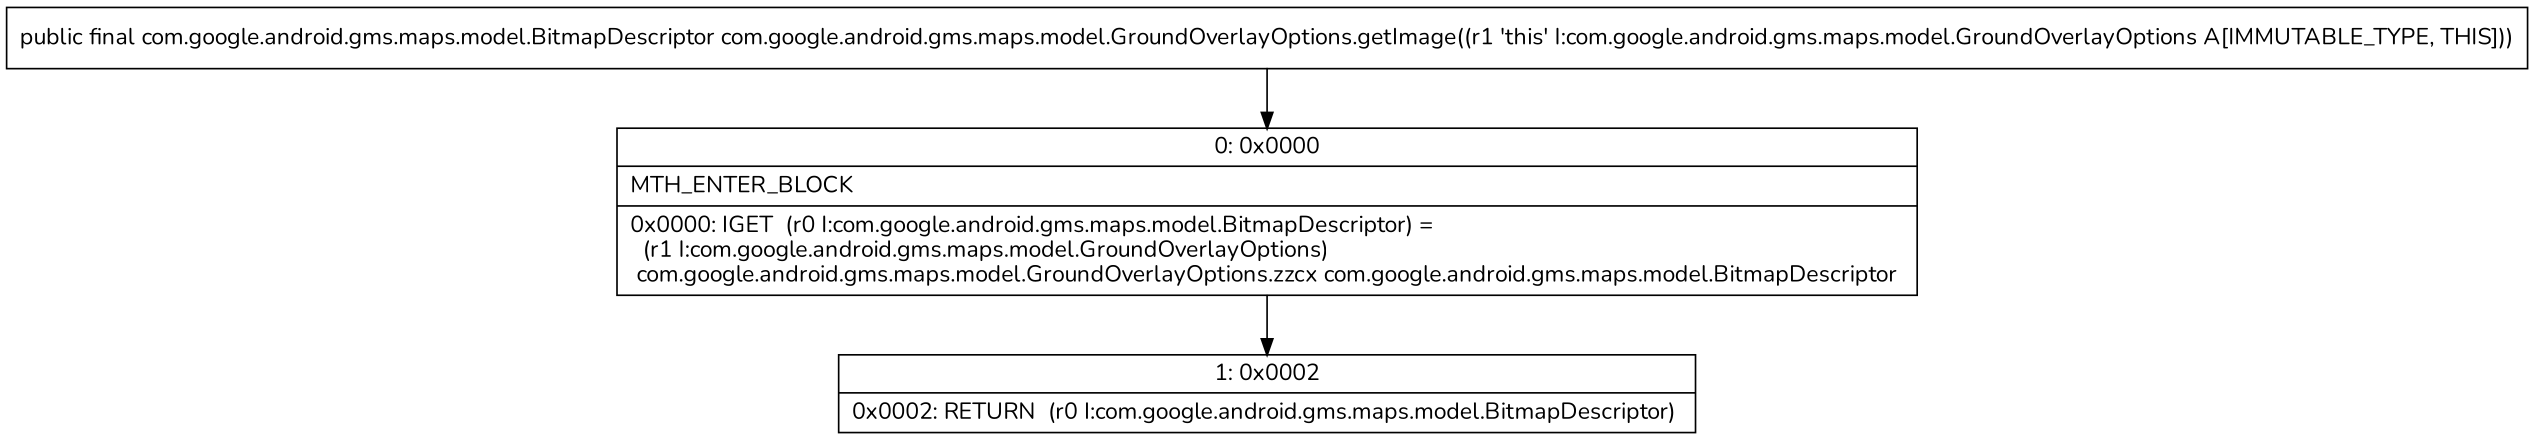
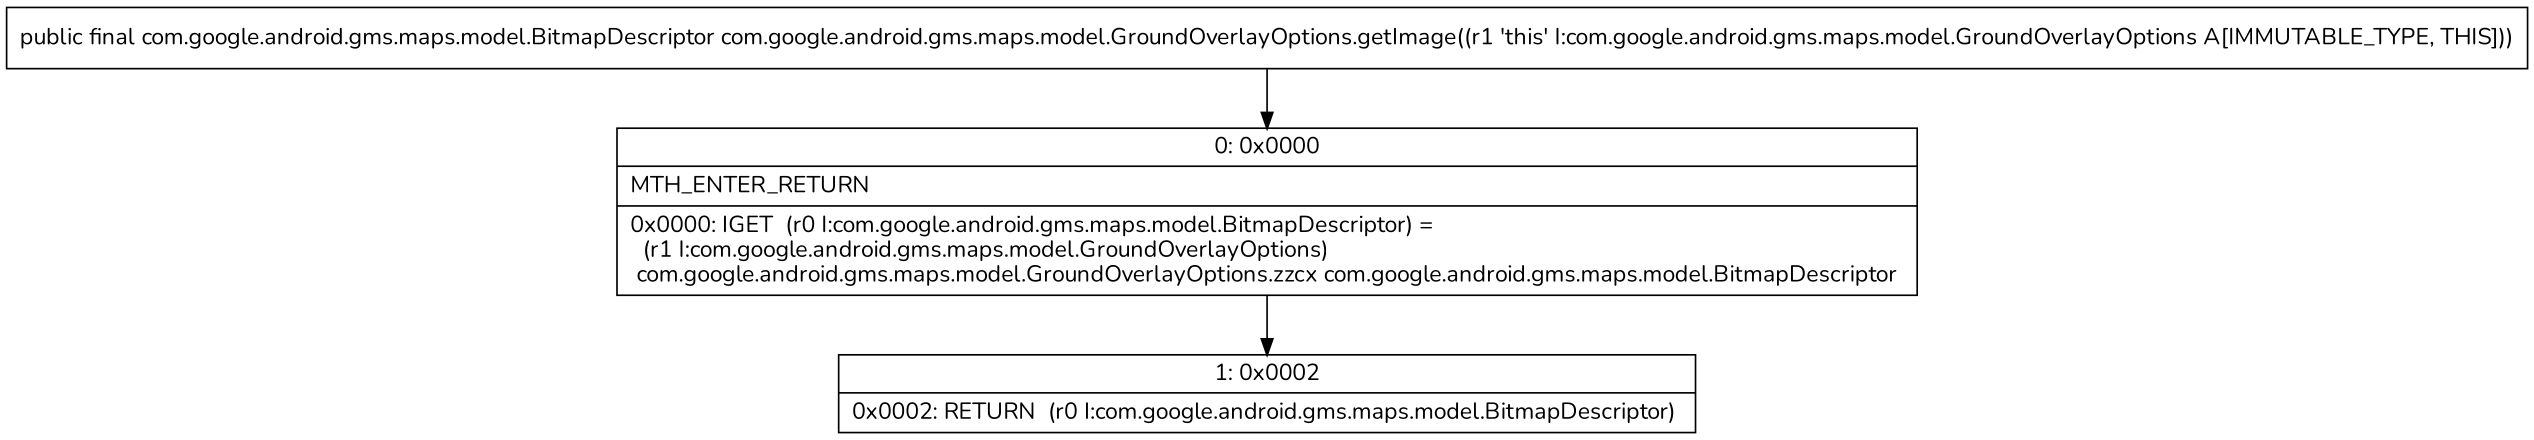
(743, 185) -> (750, 185)
